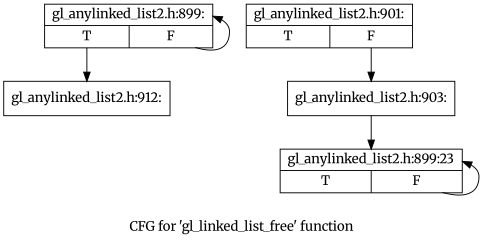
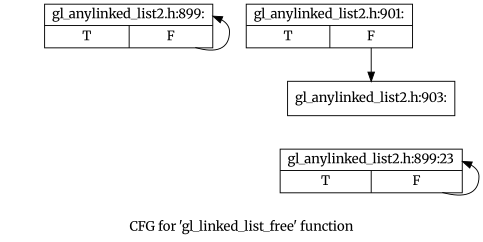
(87, 98) -> none
(371, 128) -> none
